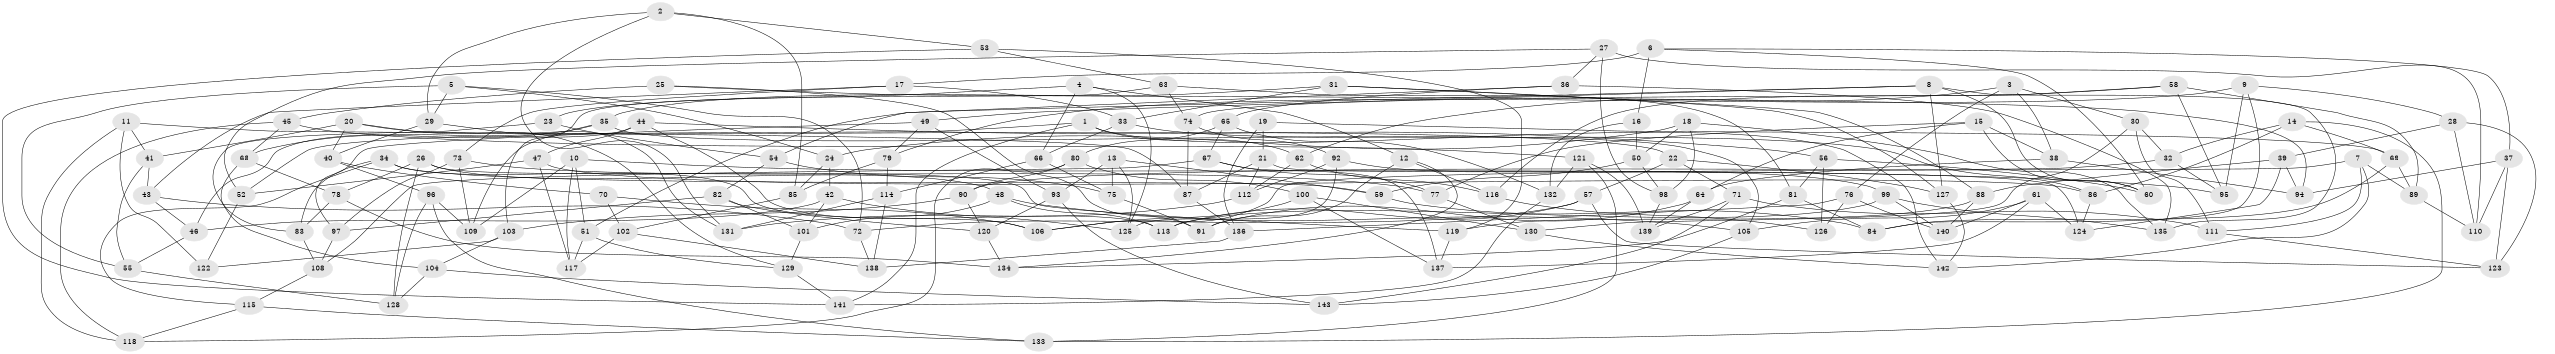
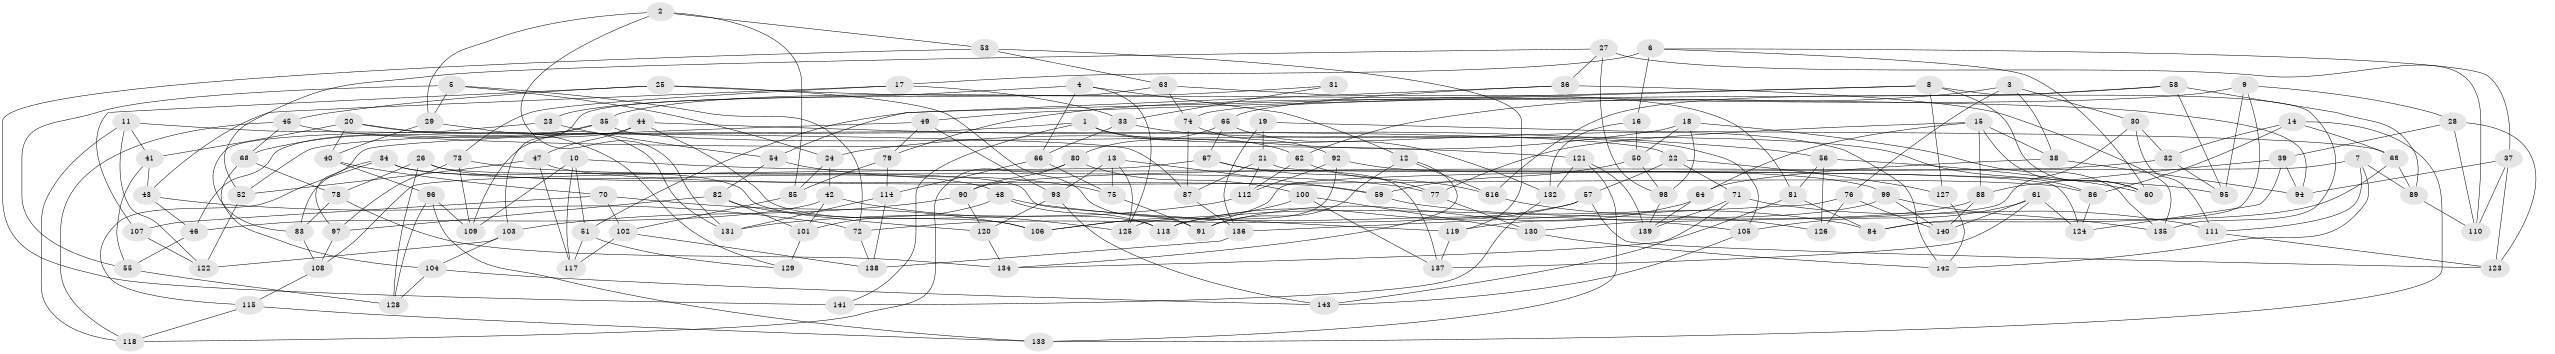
(1781, 109) -> (1980, 159)
(1787, 113) -> none
(1492, 195) -> (1492, 195)
none -> (137, 232)
(813, 286) -> none
